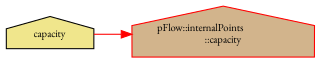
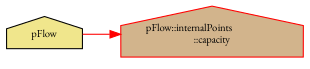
(50, 34) -> (45, 34)
